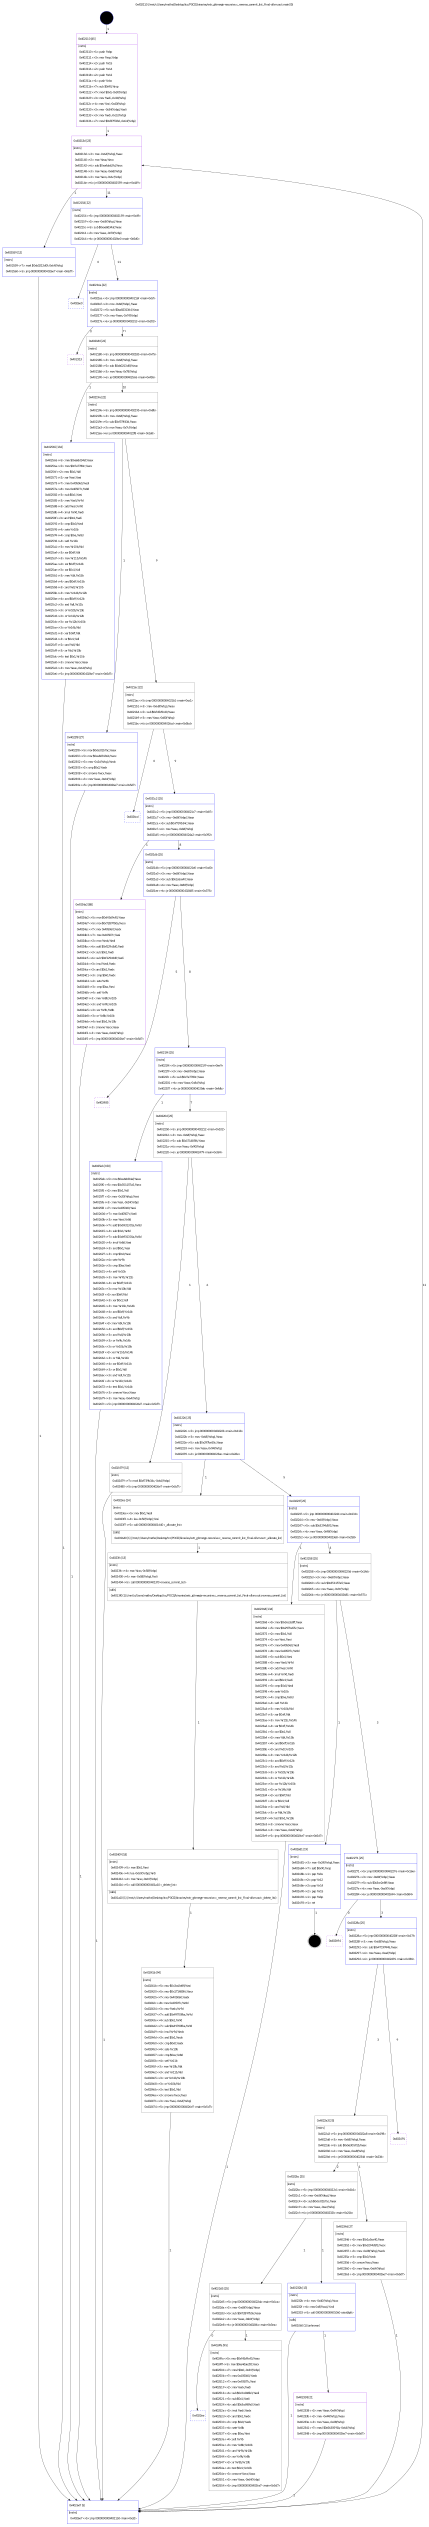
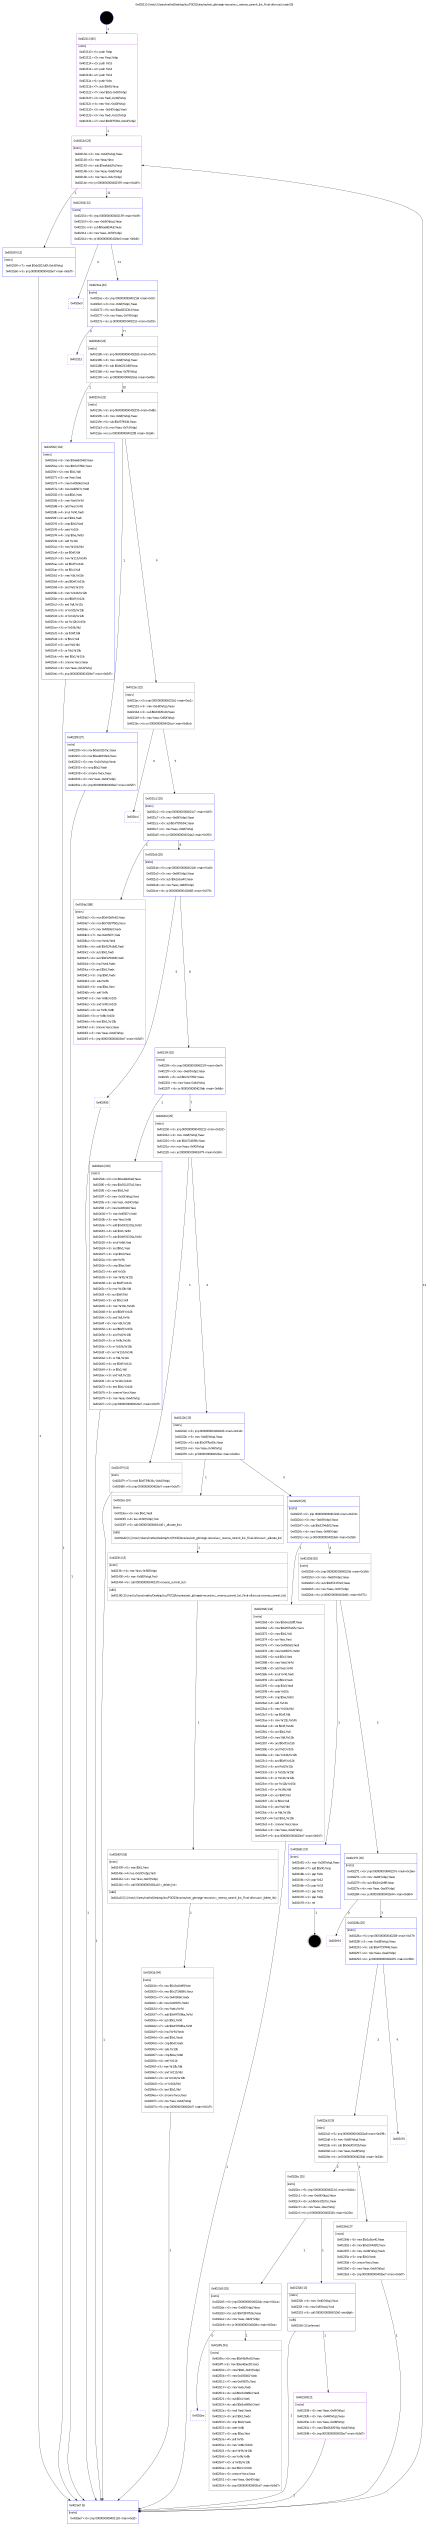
(79, 1773) -> (87, 1803)
